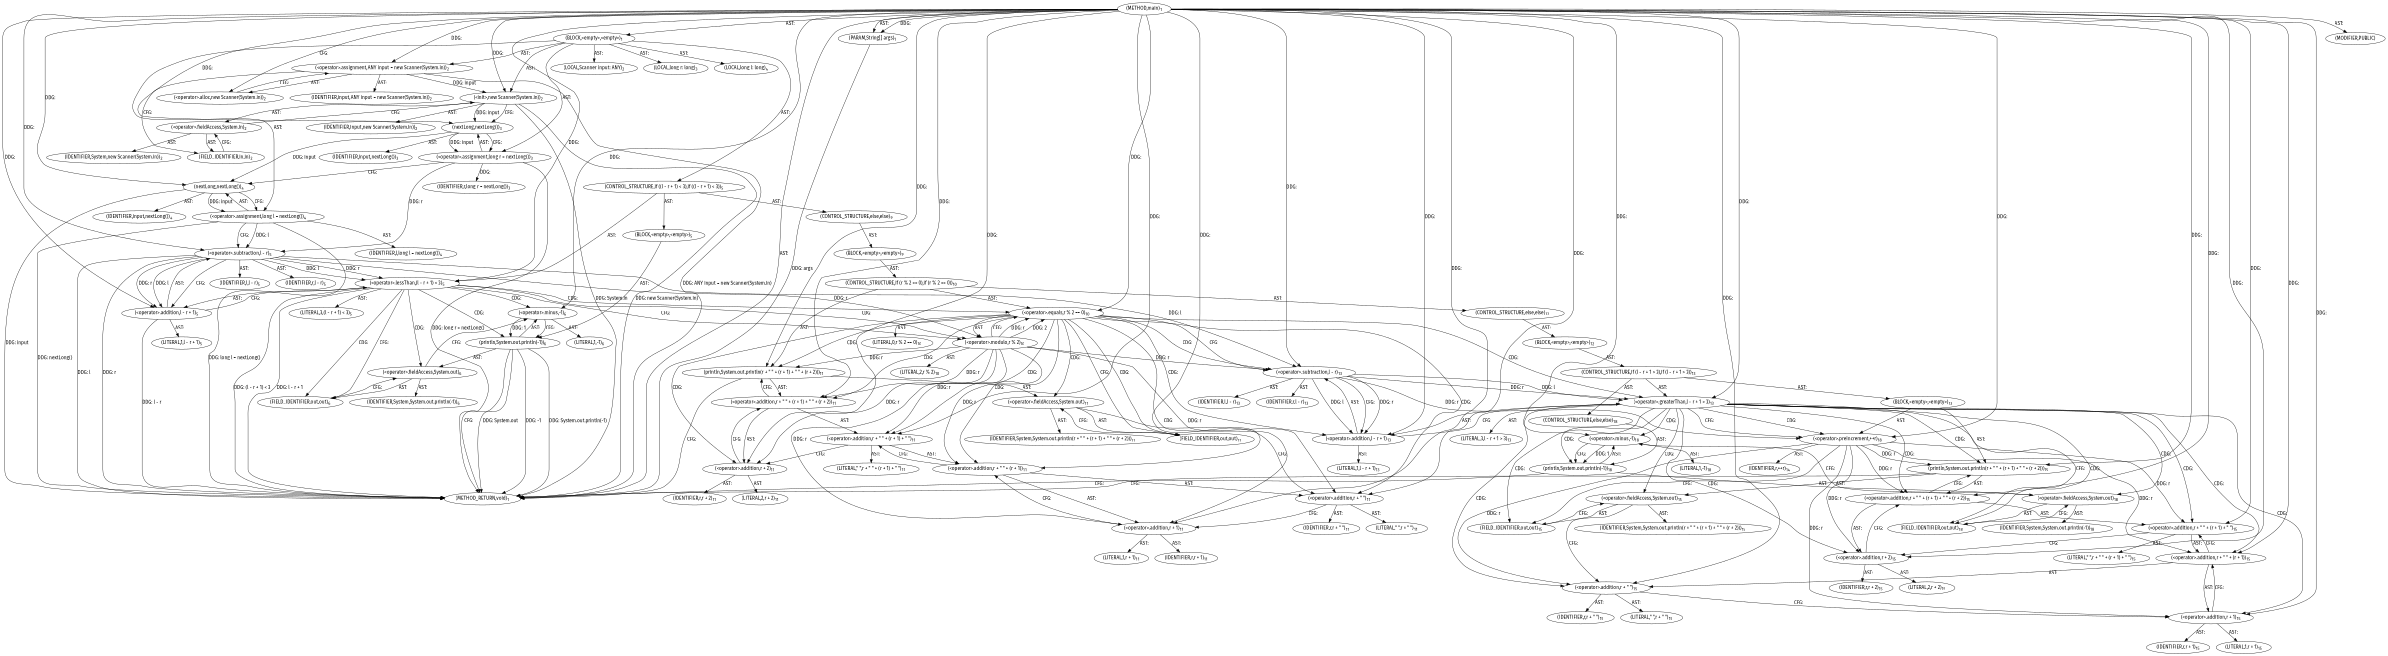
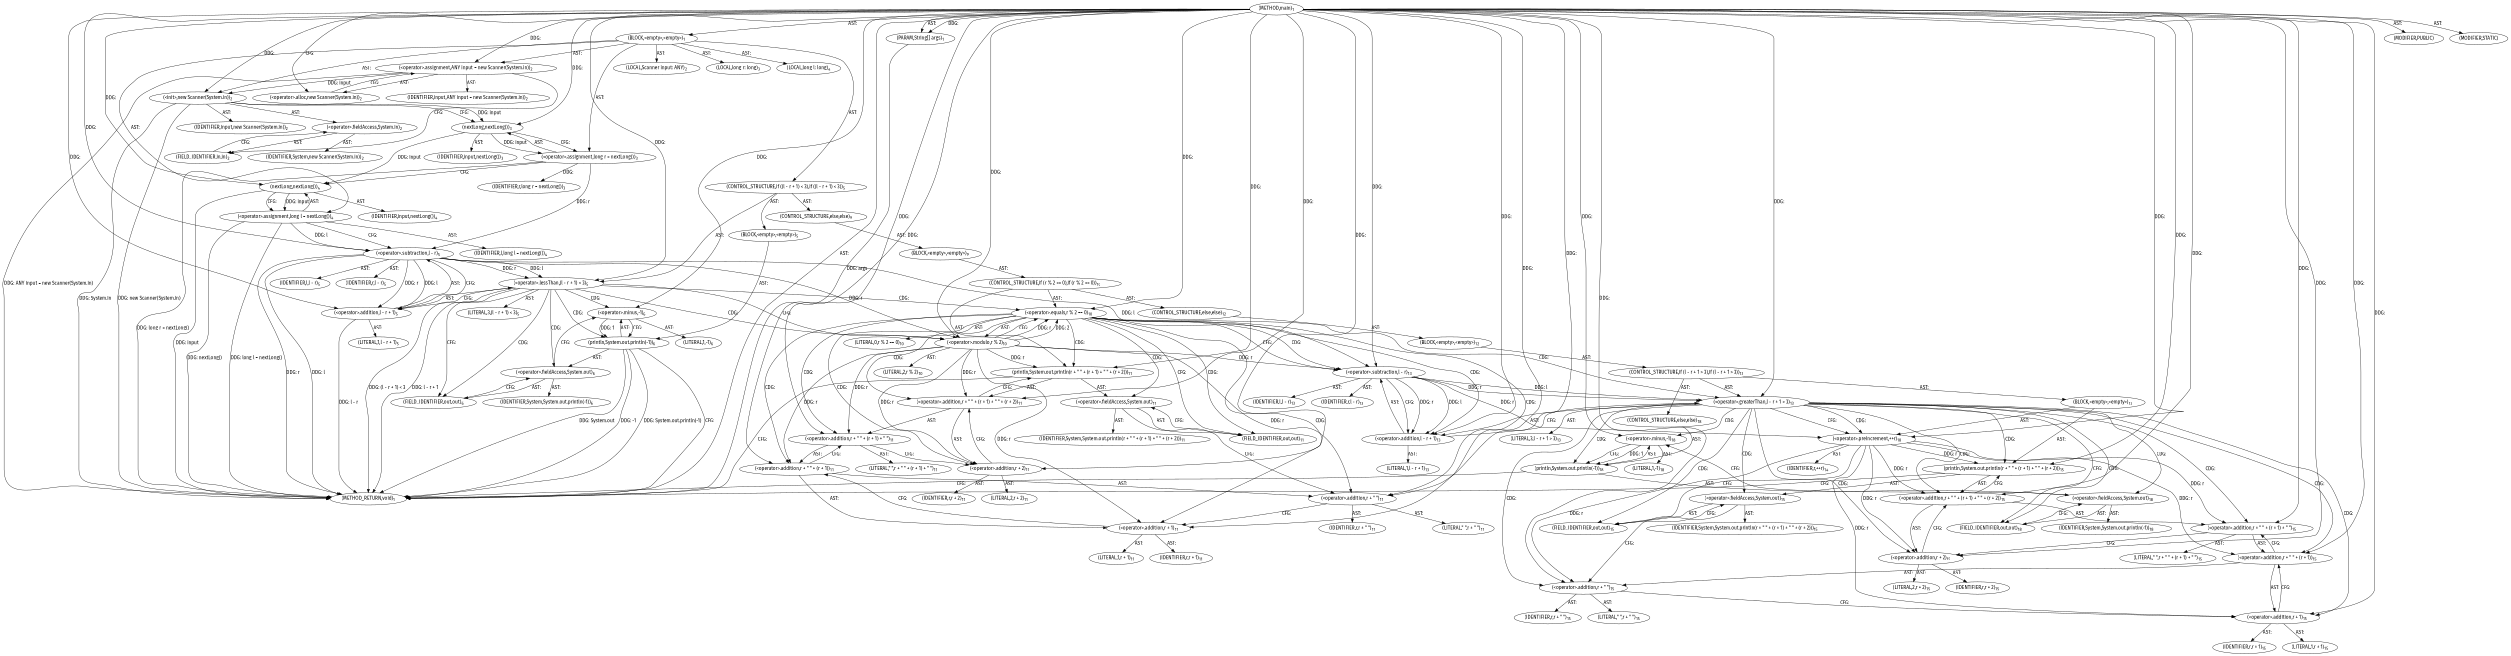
none -> (2479, 39)
none -> (991, 70)
(359, 113) -> none
